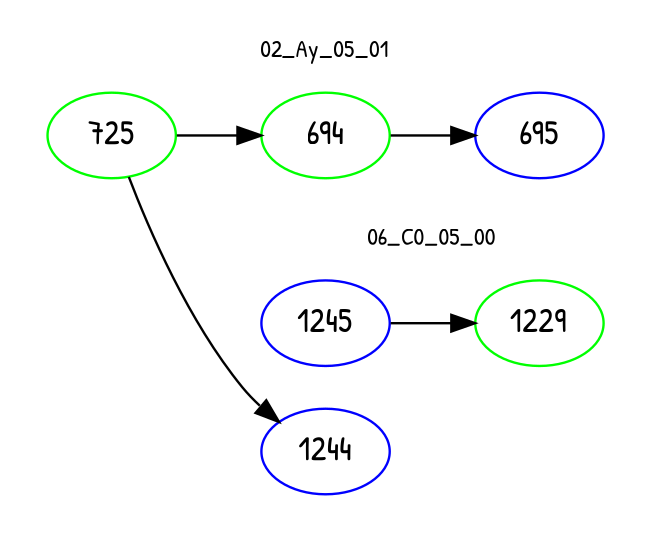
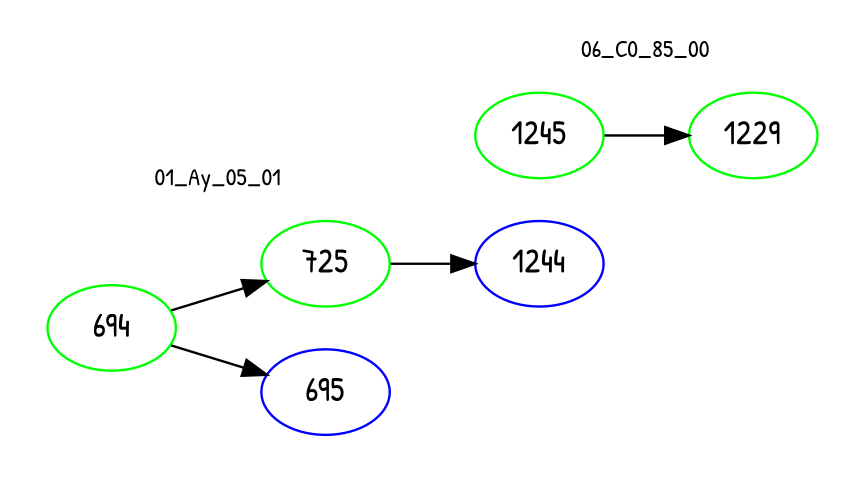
(326, 51) -> (219, 179)
(207, 135) -> (207, 299)
(433, 239) -> (646, 51)
(326, 323) -> (539, 135)
